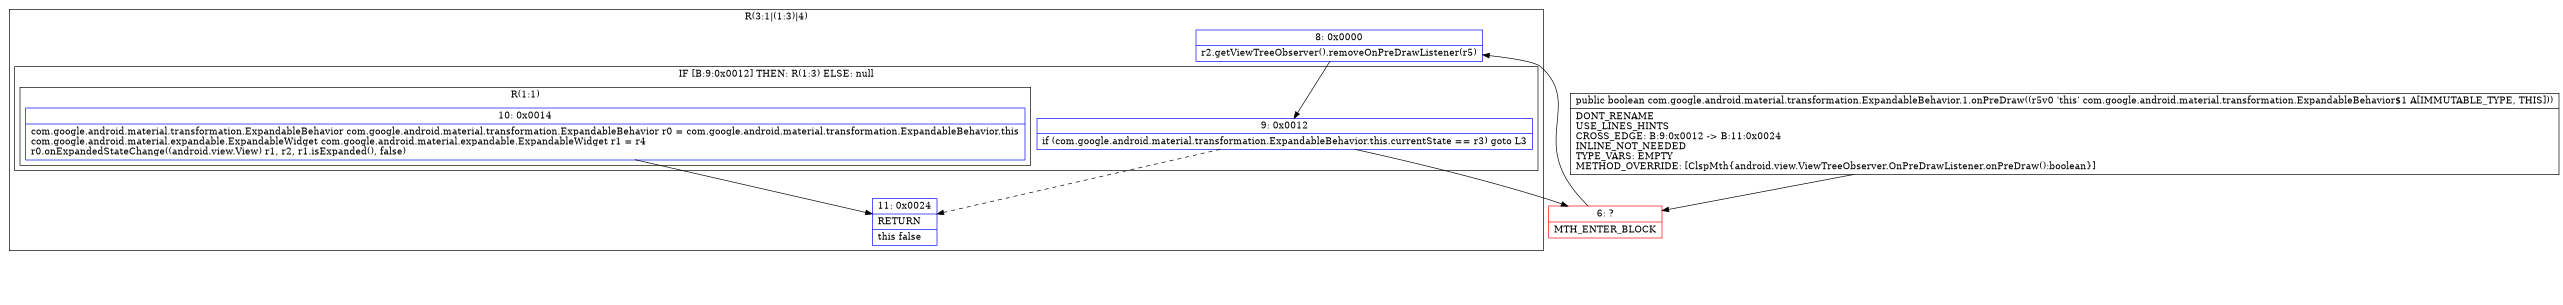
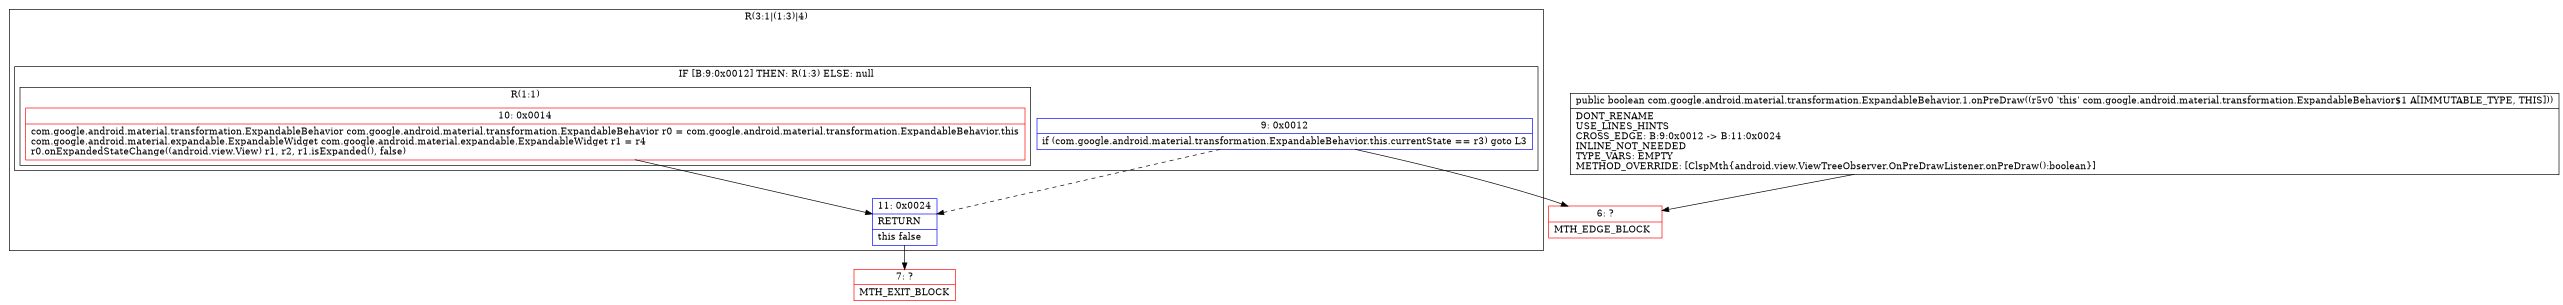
(1339, 46) -> none
(525, 134) -> (525, 134)
(1605, 230) -> (1602, 230)
none -> (905, 285)
